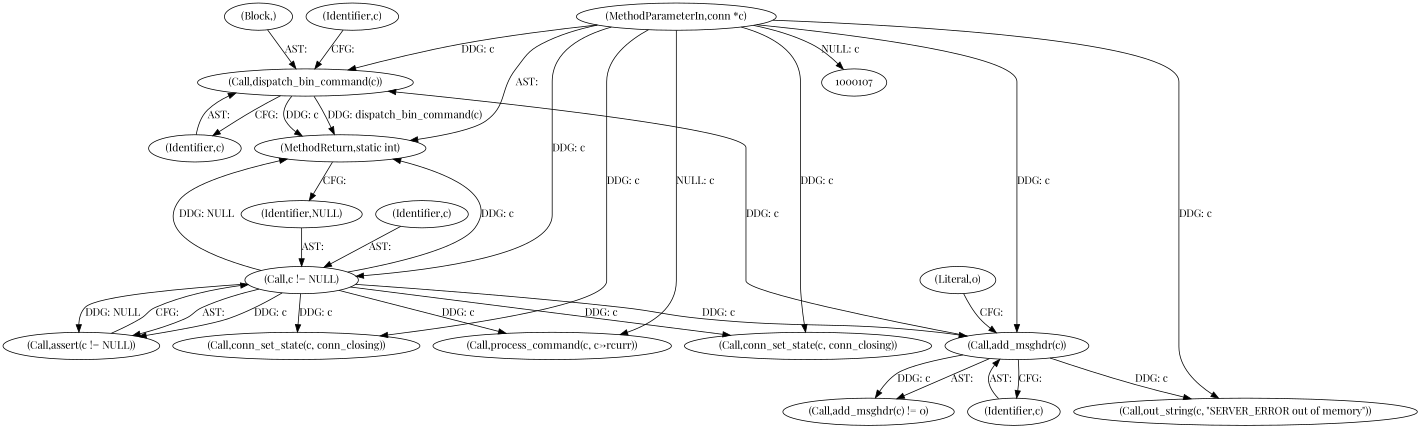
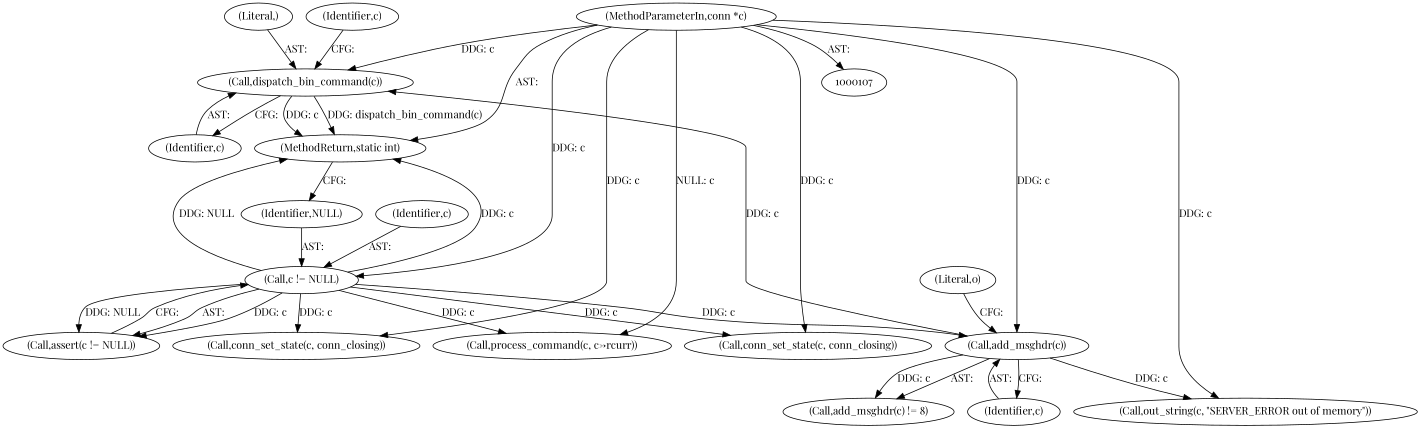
(258, 17) -> (258, 17)
(841, 50) -> (841, 50)
(869, 412) -> (869, 412)
